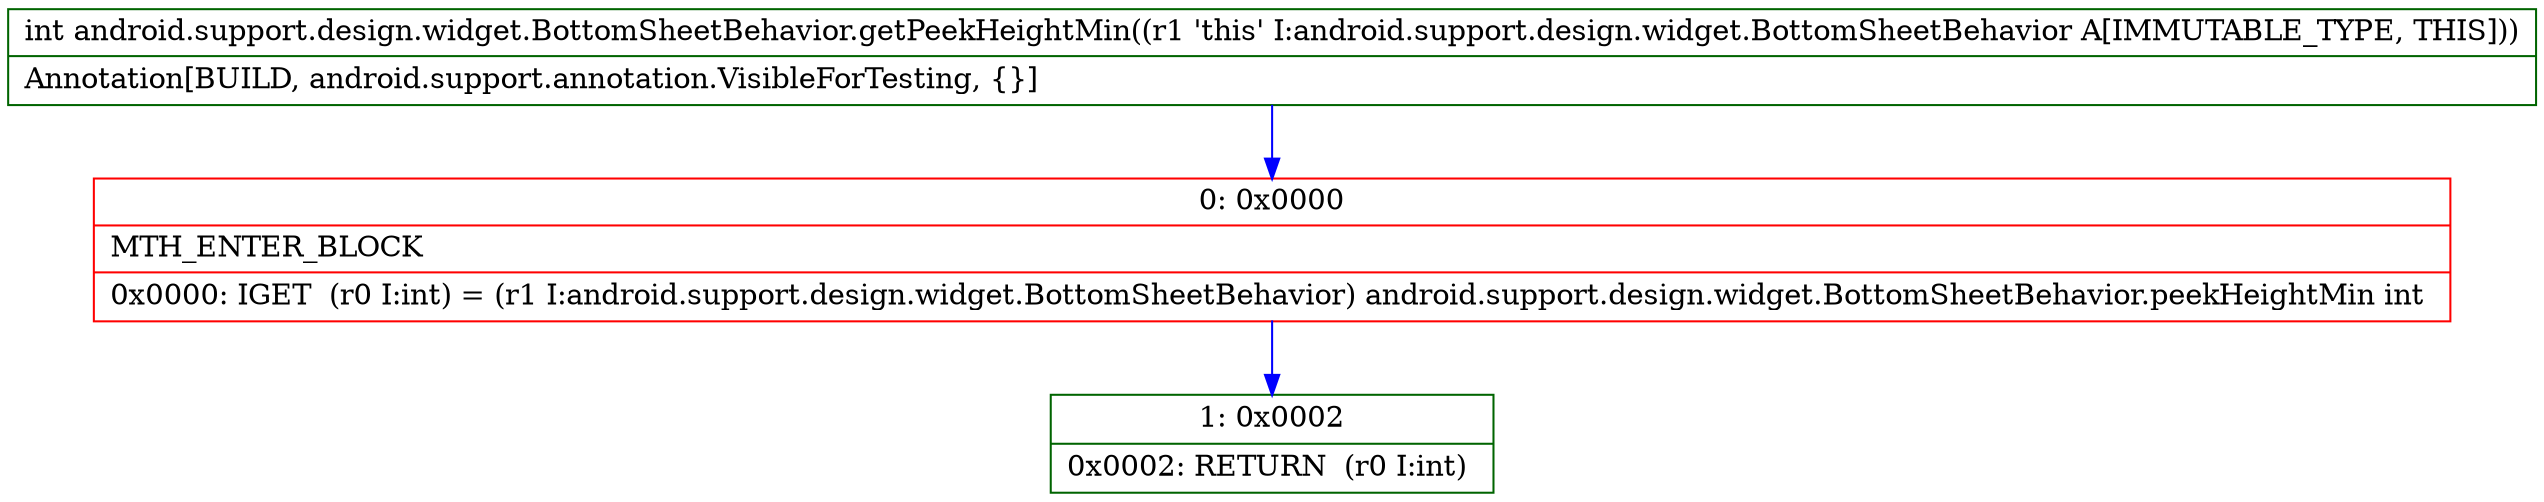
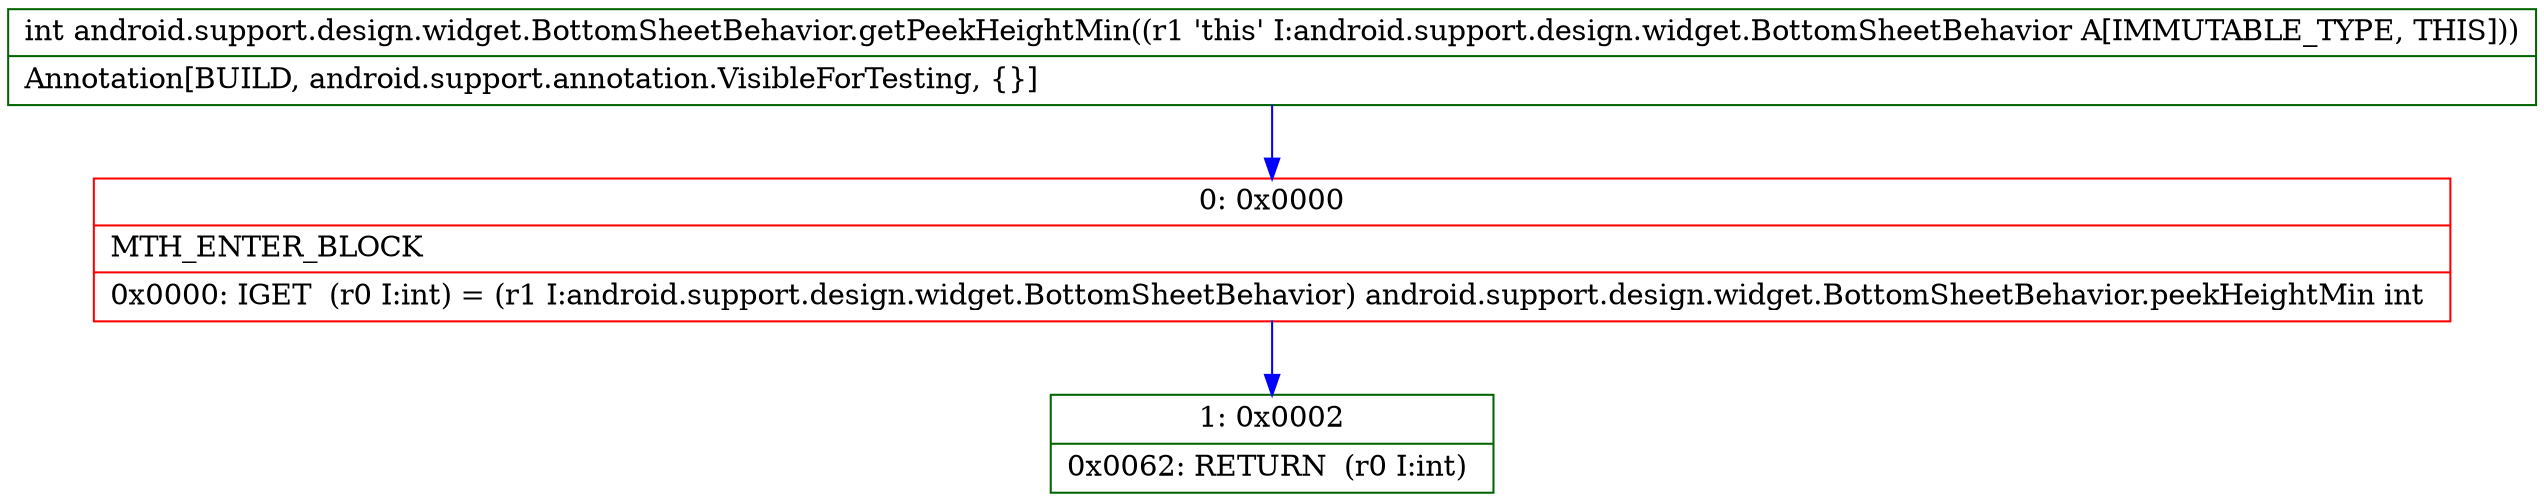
(1272, 467) -> (1272, 467)
